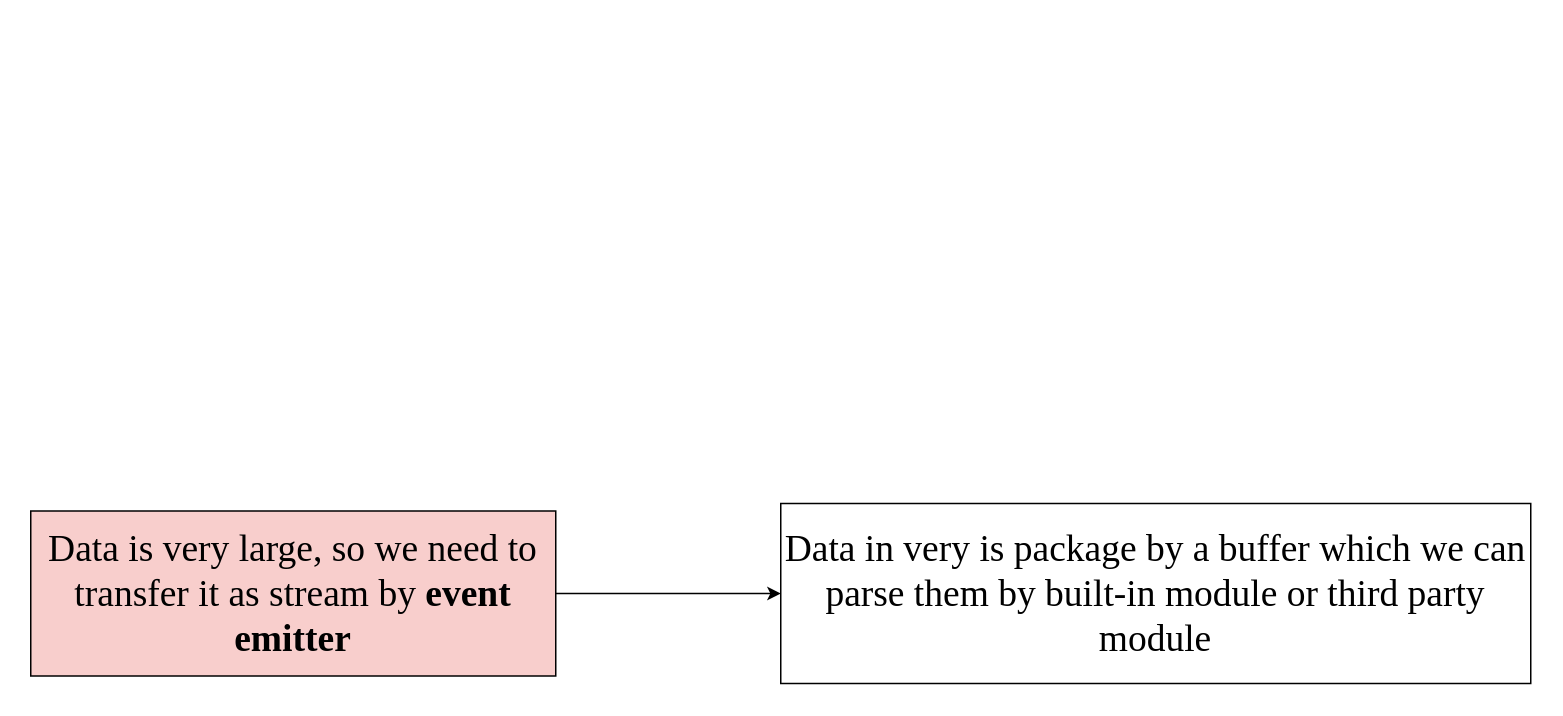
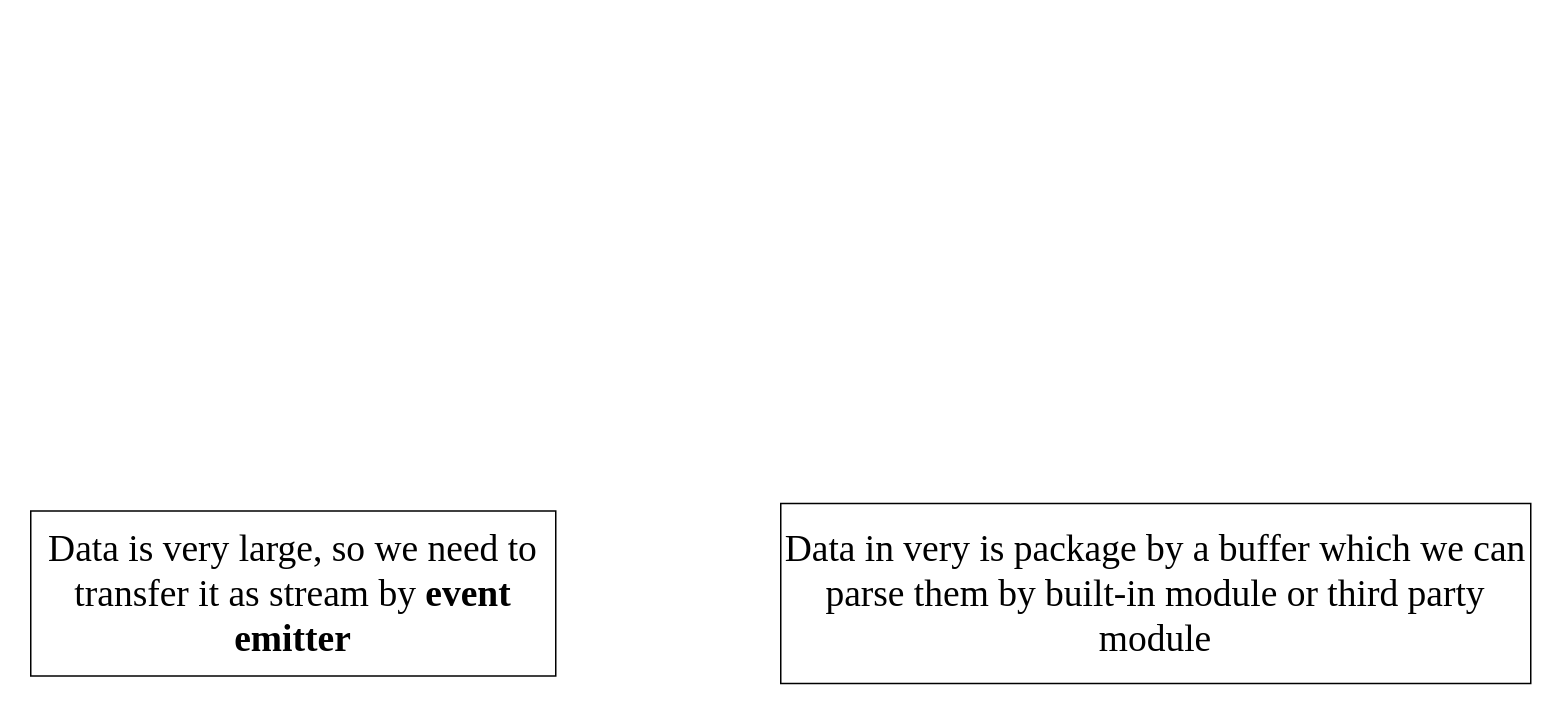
(293, 593) -> (293, 593)
(663, 593) -> none
